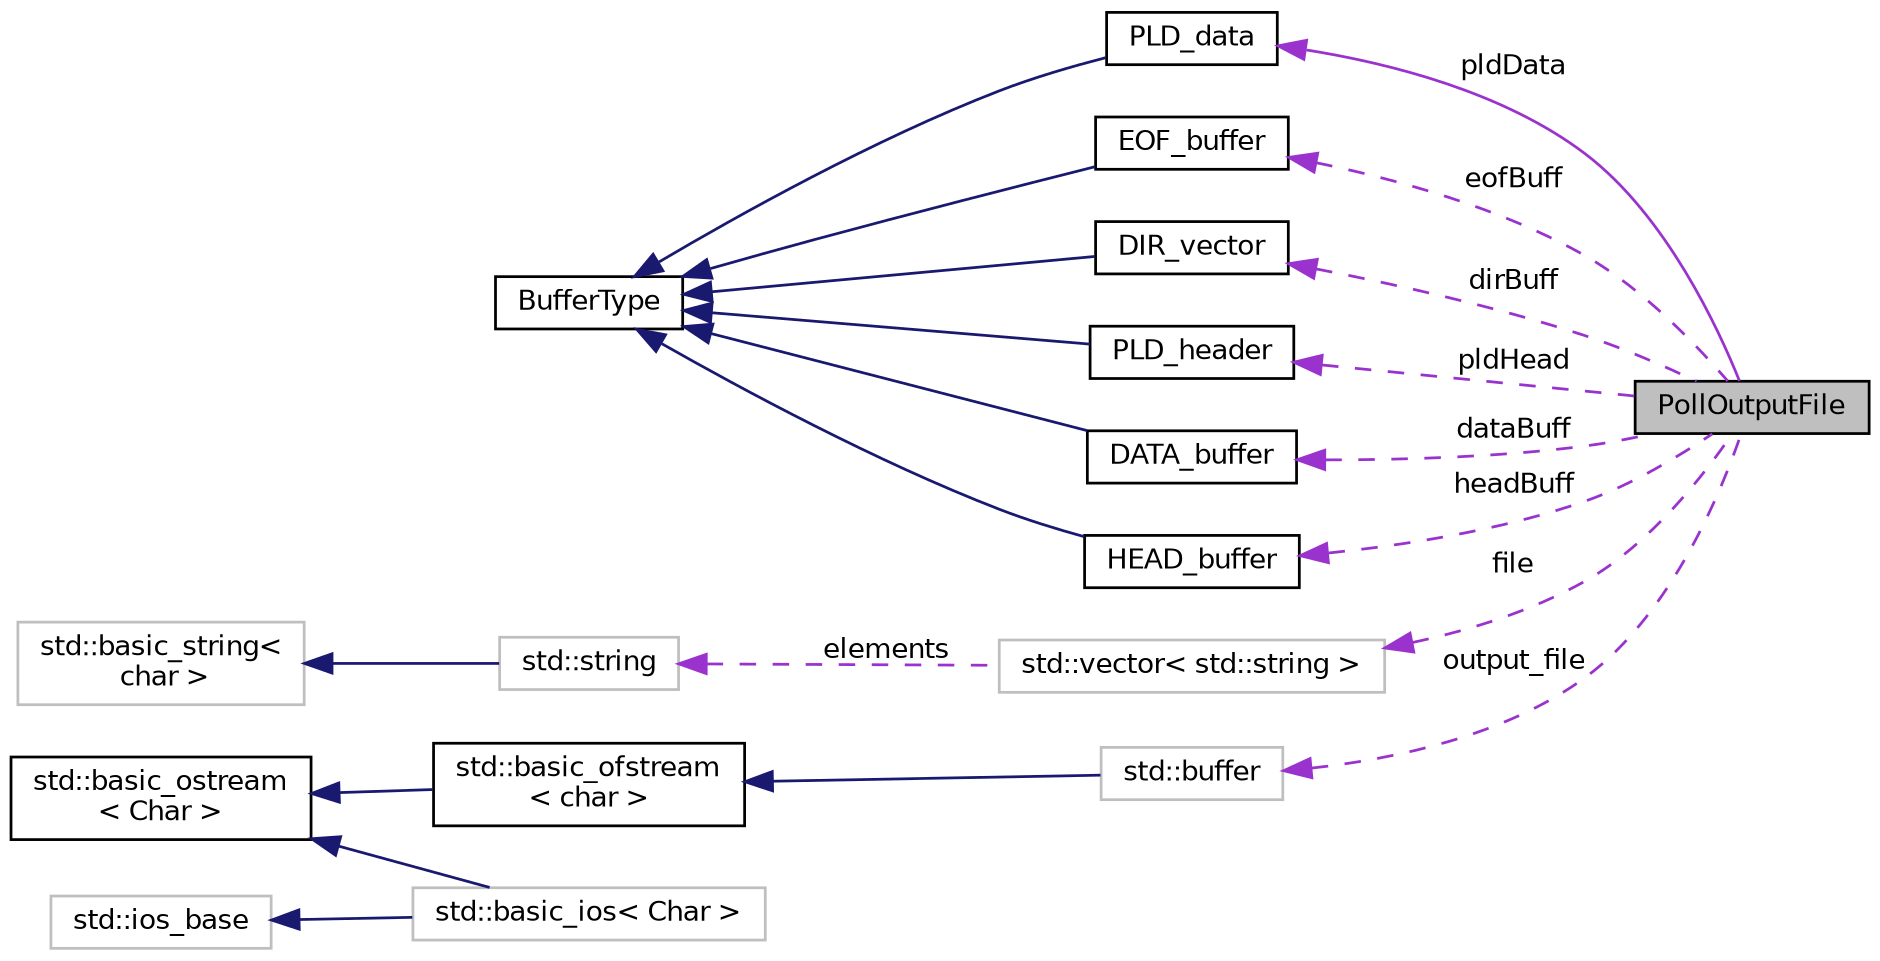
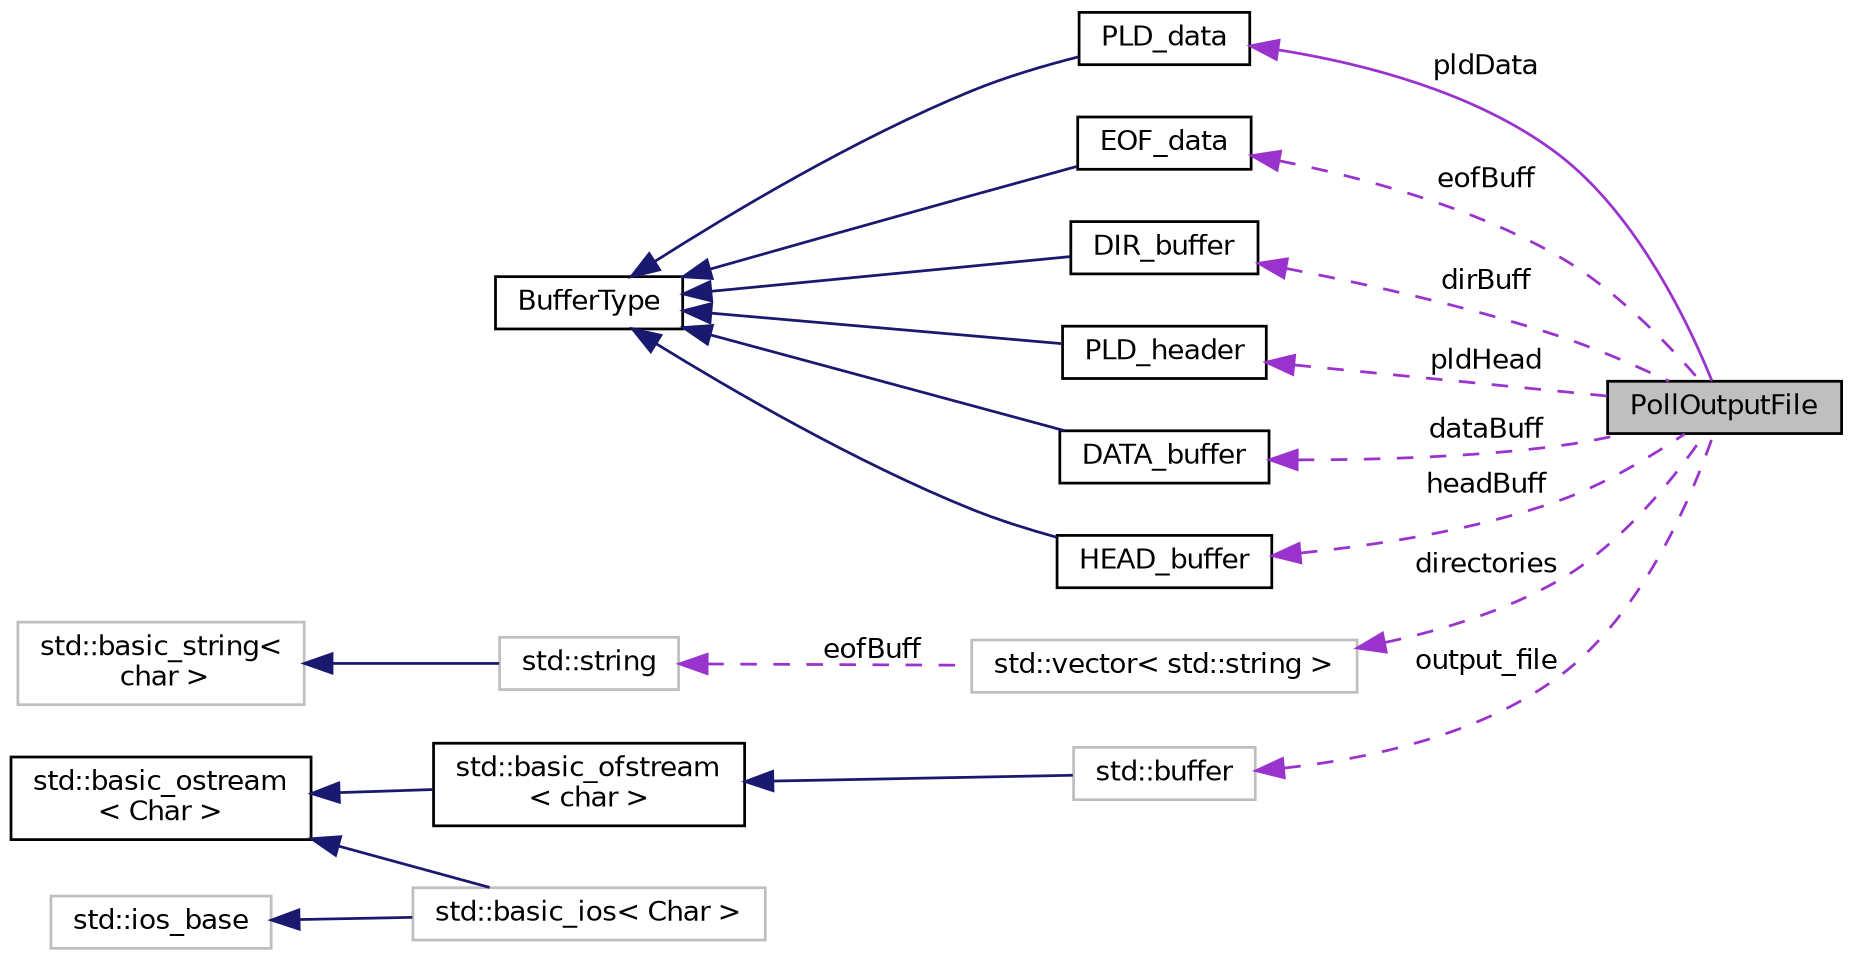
(1192, 143) -> (1164, 143)
(1192, 248) -> (1164, 248)
(1510, 566) -> (1482, 566)
(882, 651) -> (869, 651)
